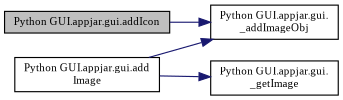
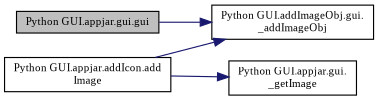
(87, 22) -> (88, 22)
(274, 22) -> (293, 22)
(87, 75) -> (88, 75)
